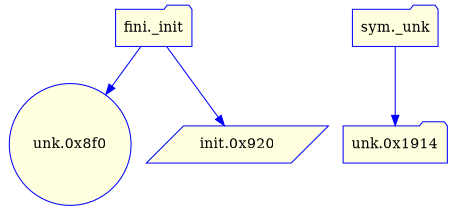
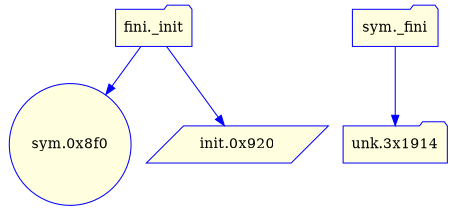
(395, 28) -> (395, 28)
(70, 144) -> (70, 144)
(395, 144) -> (395, 144)
